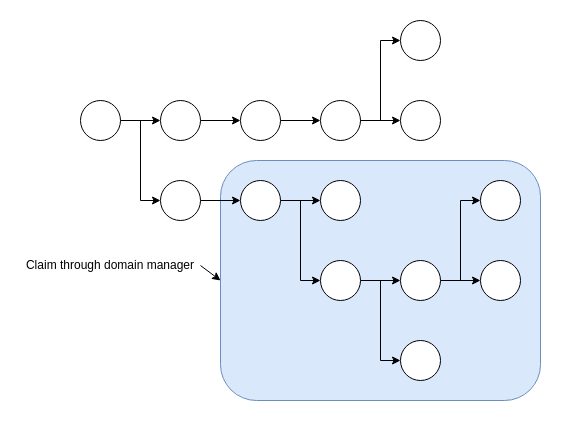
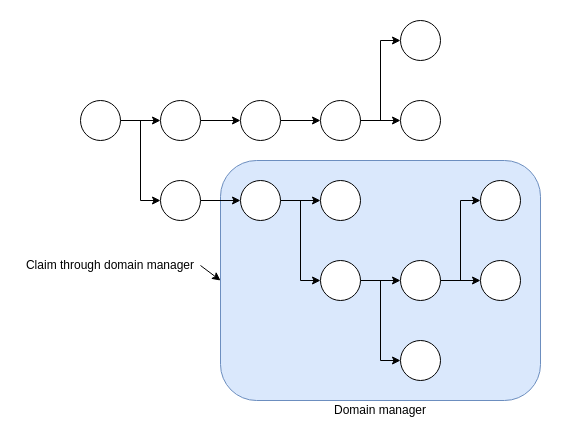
none -> (381, 411)
